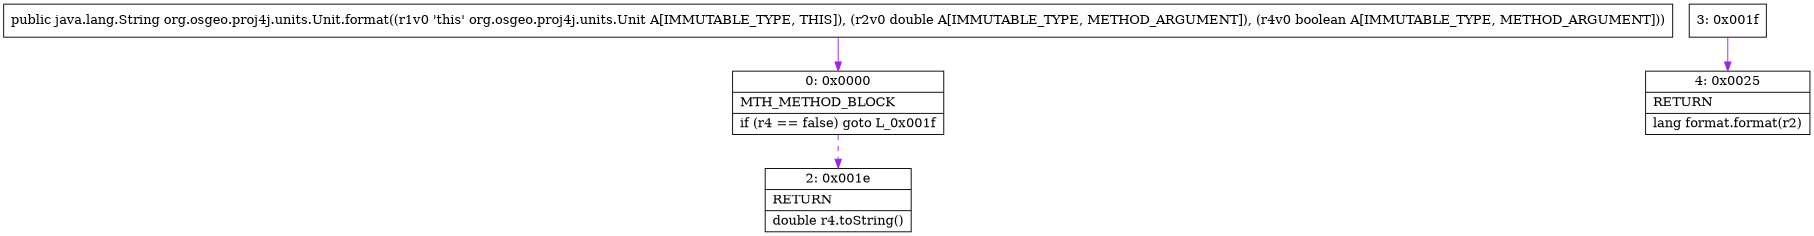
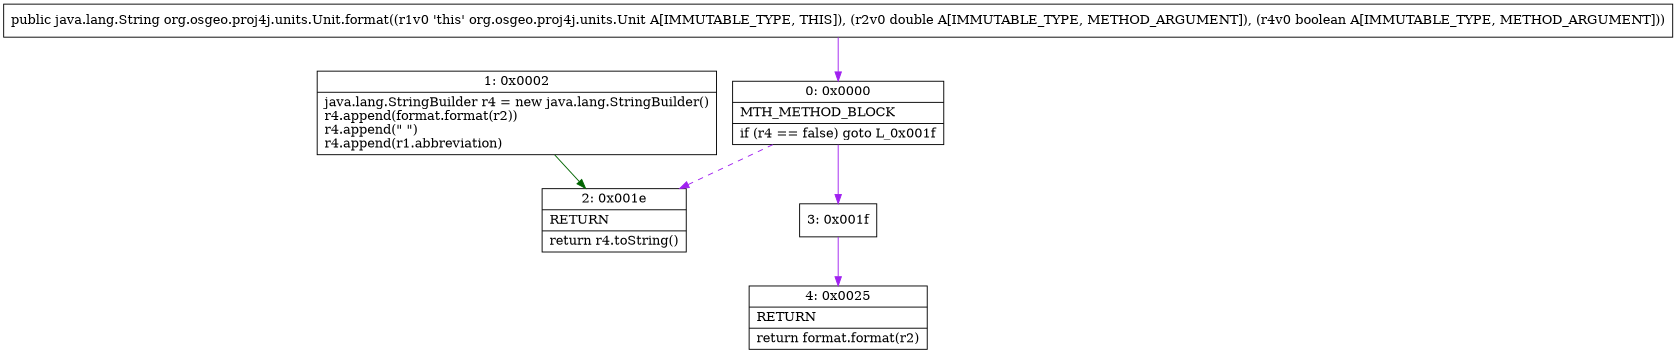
none -> (517, 113)
(1728, 123) -> (838, 338)
none -> (838, 169)
(838, 221) -> (614, 241)
